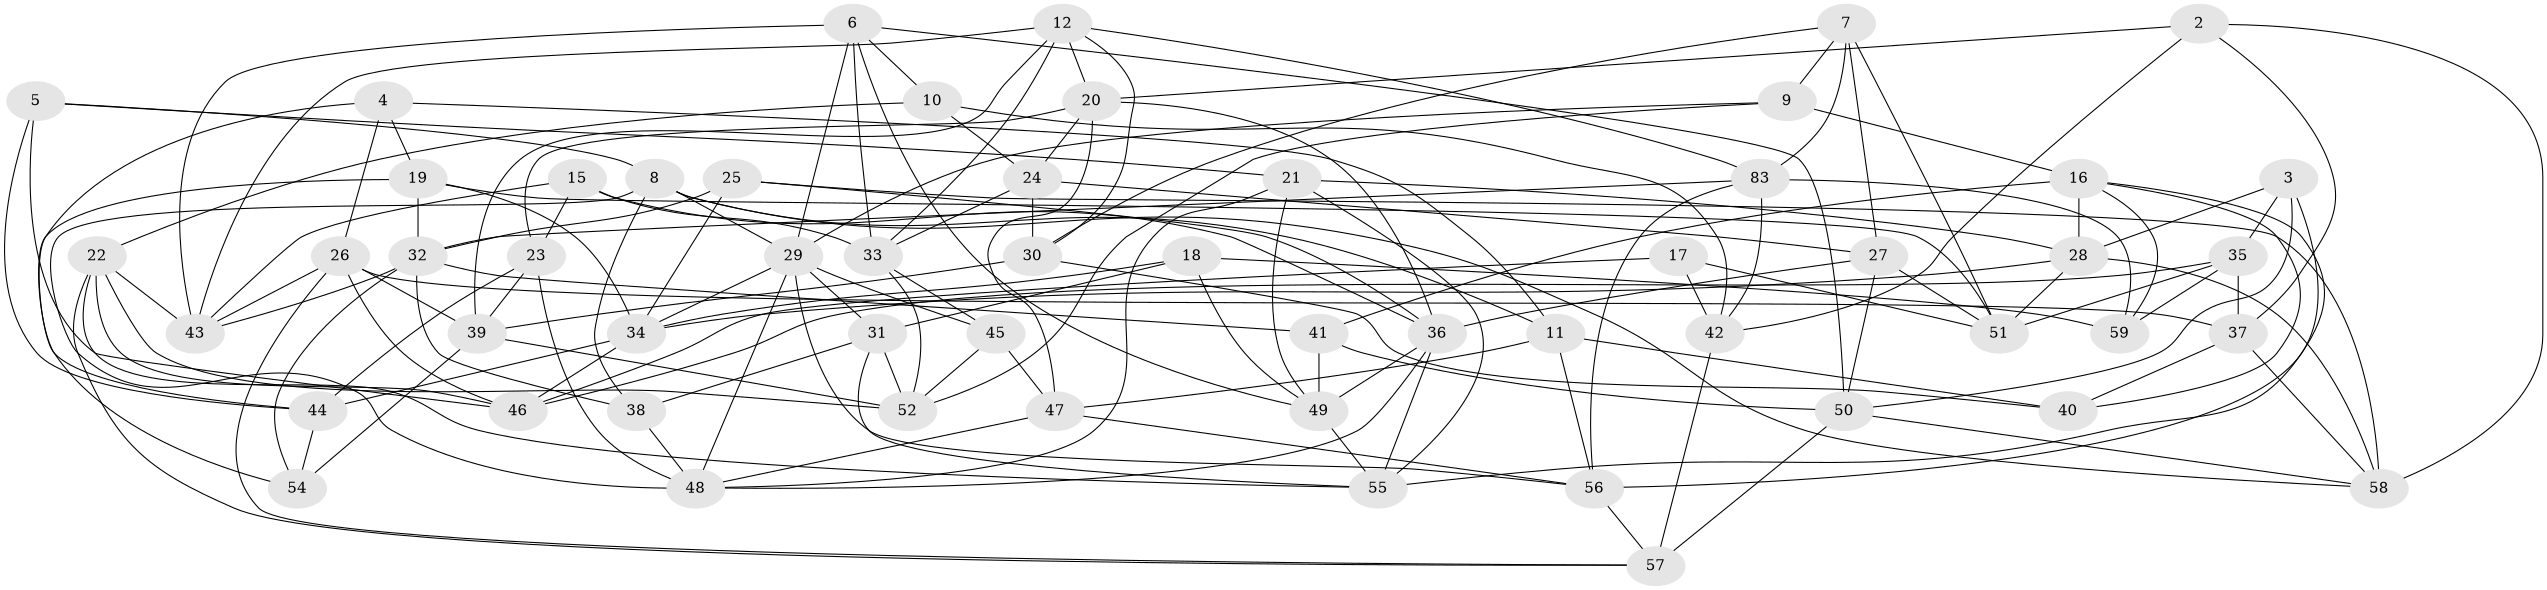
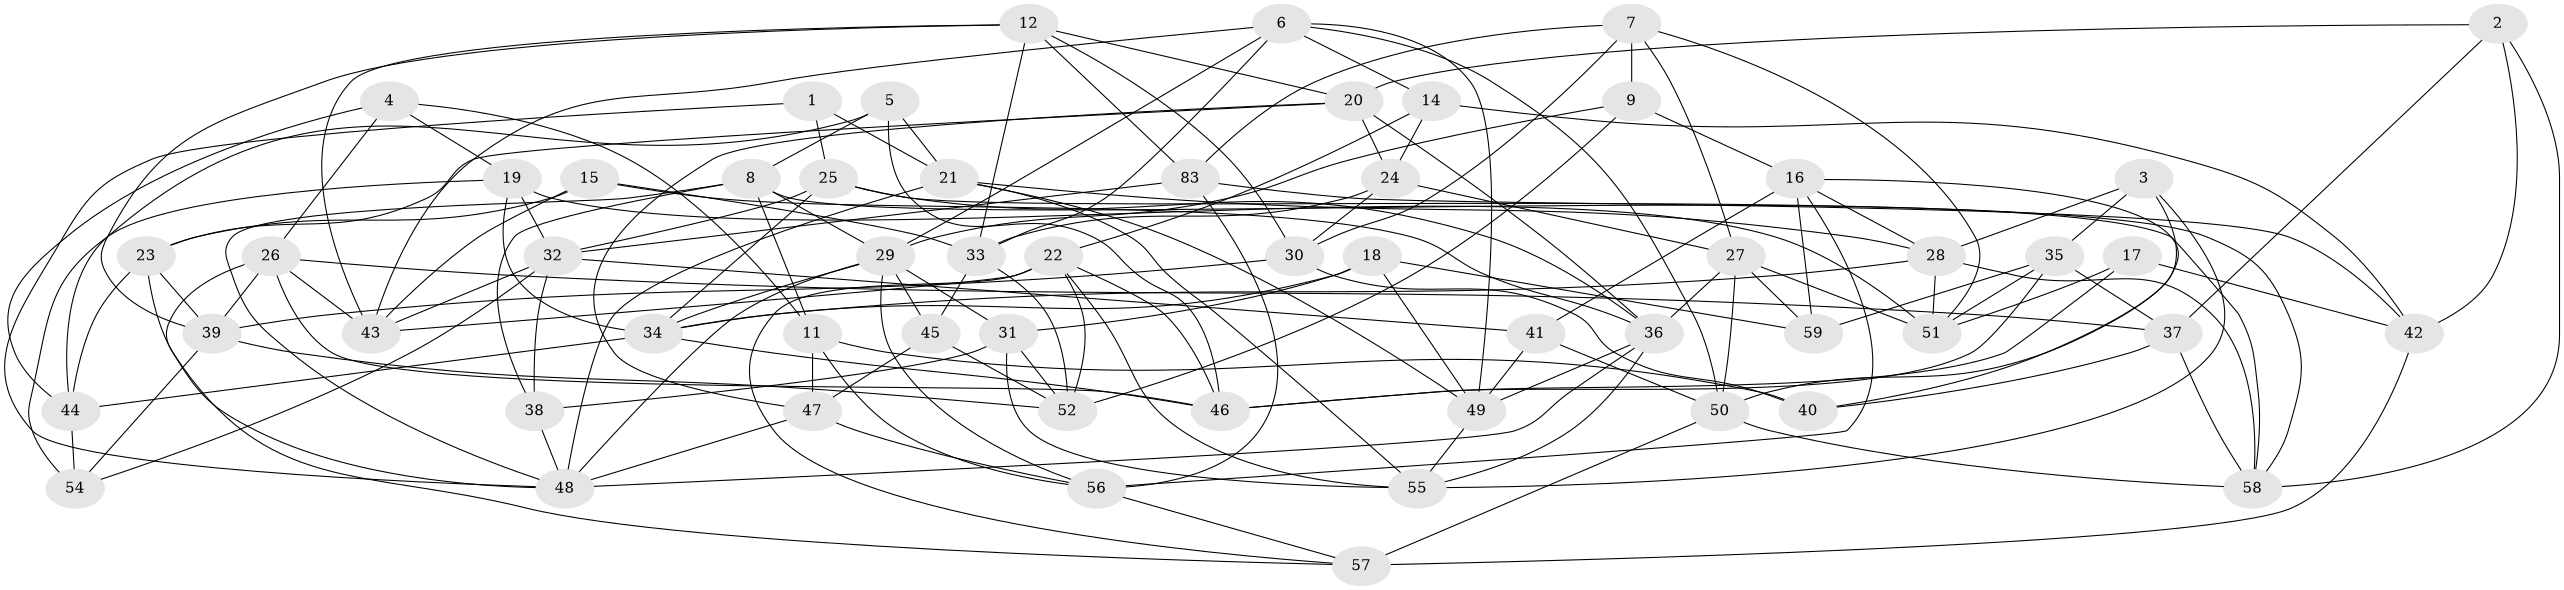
none -> (813, 101)
(933, 101) -> (1431, 101)
(2009, 196) -> (1775, 295)
